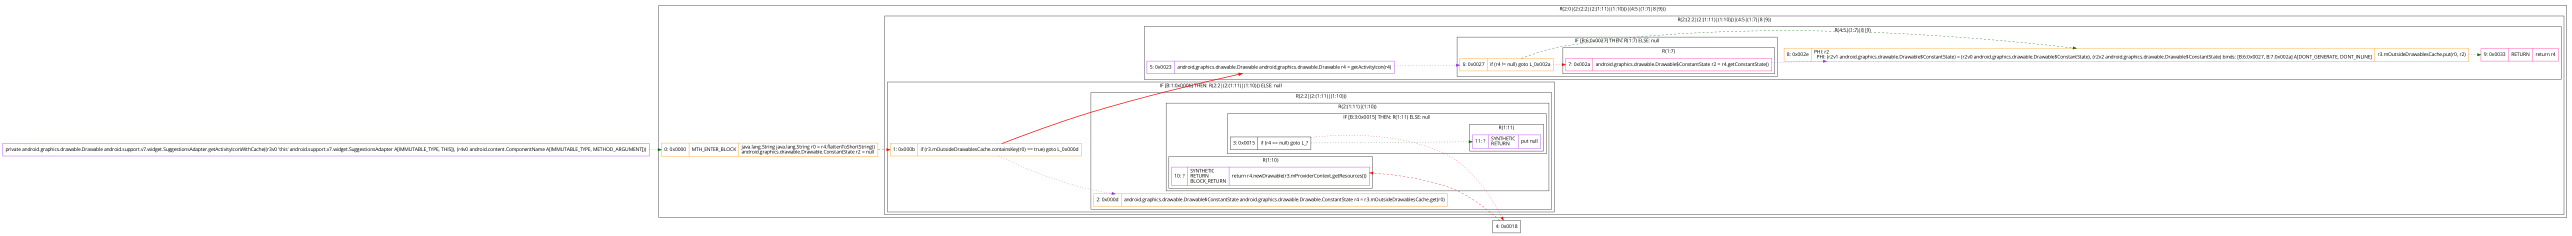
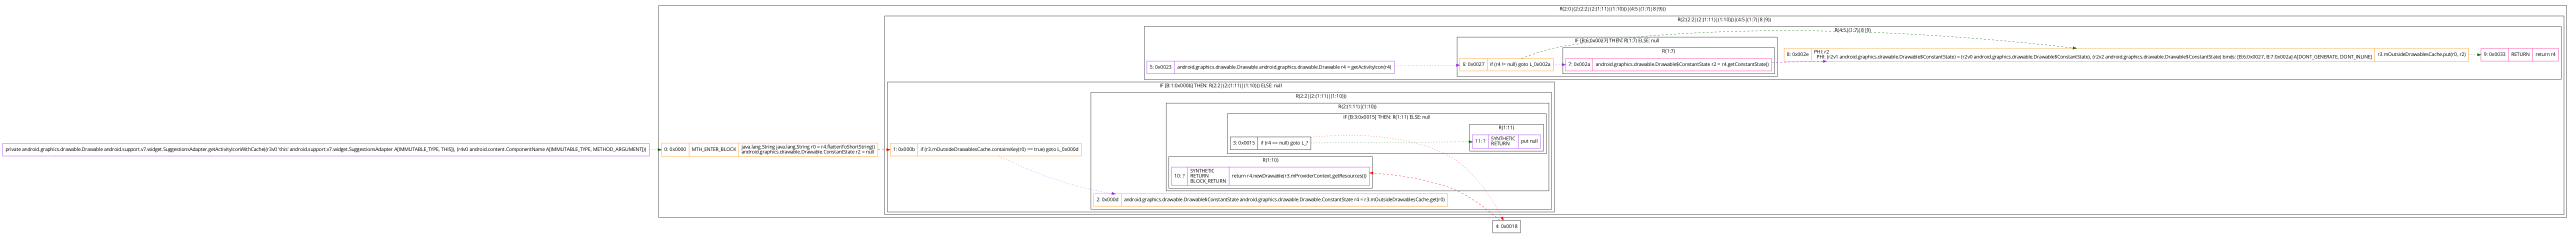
(1798, 62) -> (1798, 62)
(1558, 65) -> (1558, 65)
(1119, 104) -> none
